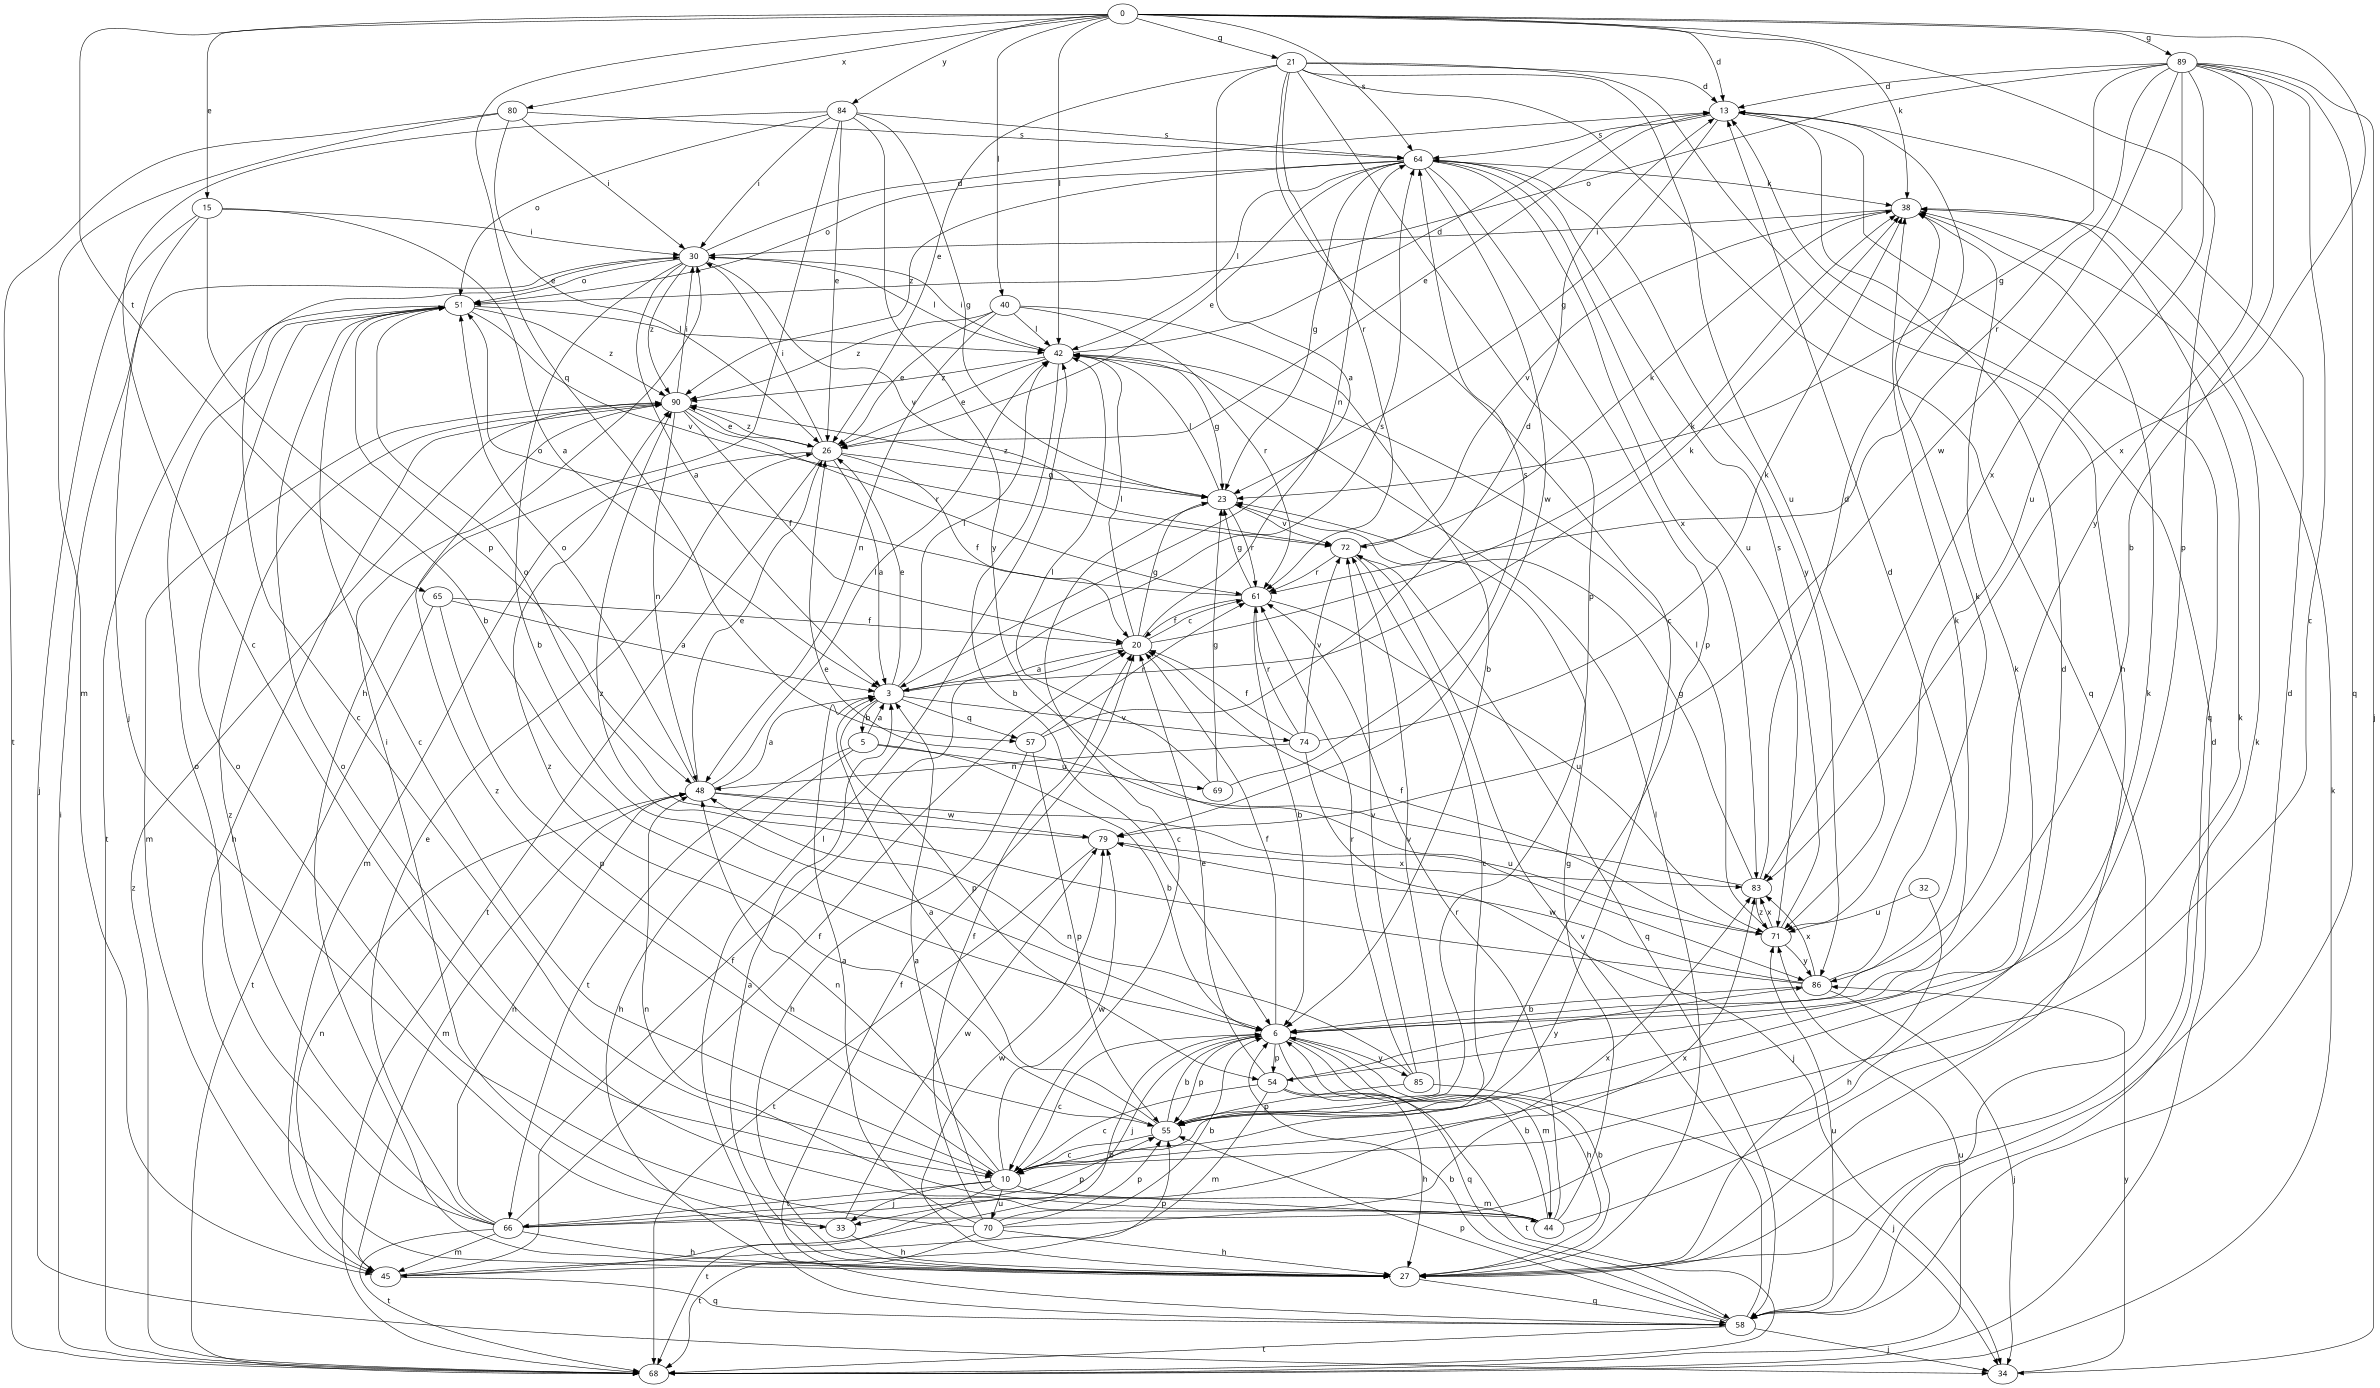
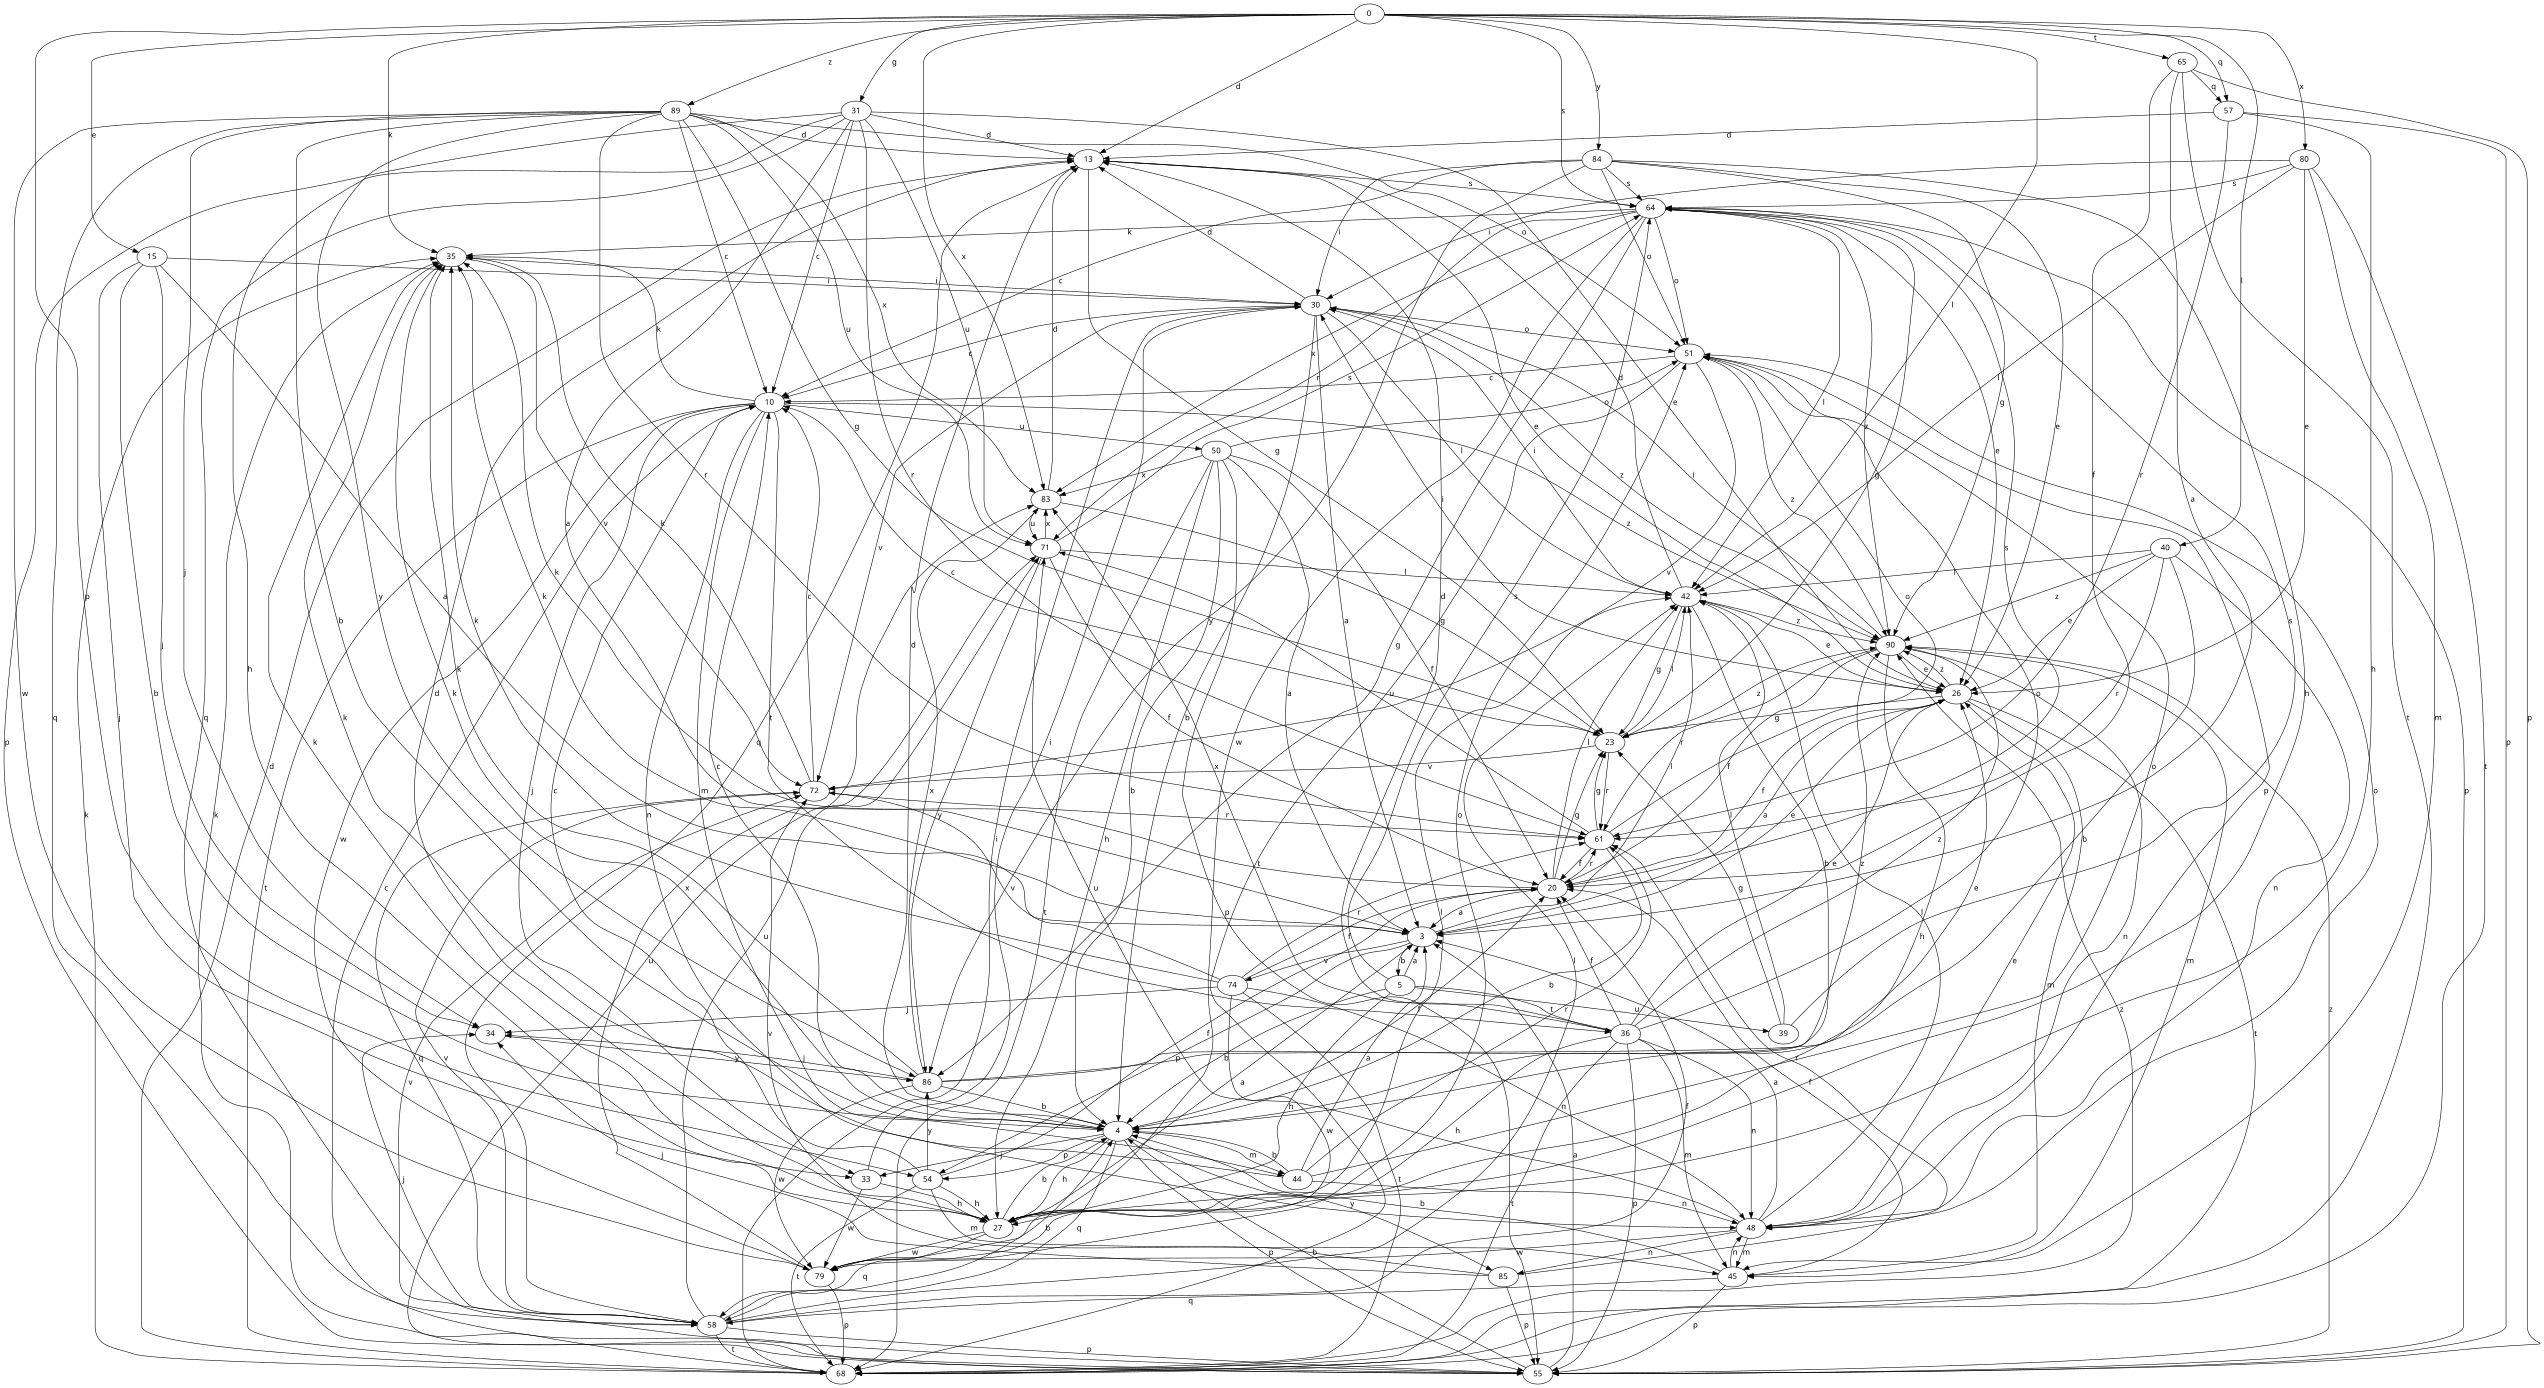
(2149, 38) -> (830, 63)
(1291, 63) -> (856, 111)
(1906, 208) -> (451, 257)
(755, 338) -> (1997, 376)
(964, 360) -> (1979, 265)
(1341, 403) -> (2007, 548)
(1276, 533) -> (1499, 611)
(1749, 548) -> (1318, 378)
(1807, 573) -> (1398, 645)
(1190, 621) -> (1592, 864)
(956, 719) -> (2205, 84)
(1579, 783) -> none
(1218, 791) -> (1784, 1034)
(1166, 794) -> (1862, 1015)
(1204, 864) -> (1208, 1034)
(1924, 888) -> none
(1761, 913) -> (1033, 524)
(1060, 942) -> (1630, 1252)
(1276, 1034) -> (1118, 1131)
(774, 1107) -> (846, 1325)
none -> (1326, 1177)
(508, 1228) -> (1626, 1034)
(988, 1228) -> (1216, 451)
none -> (1338, 1347)
